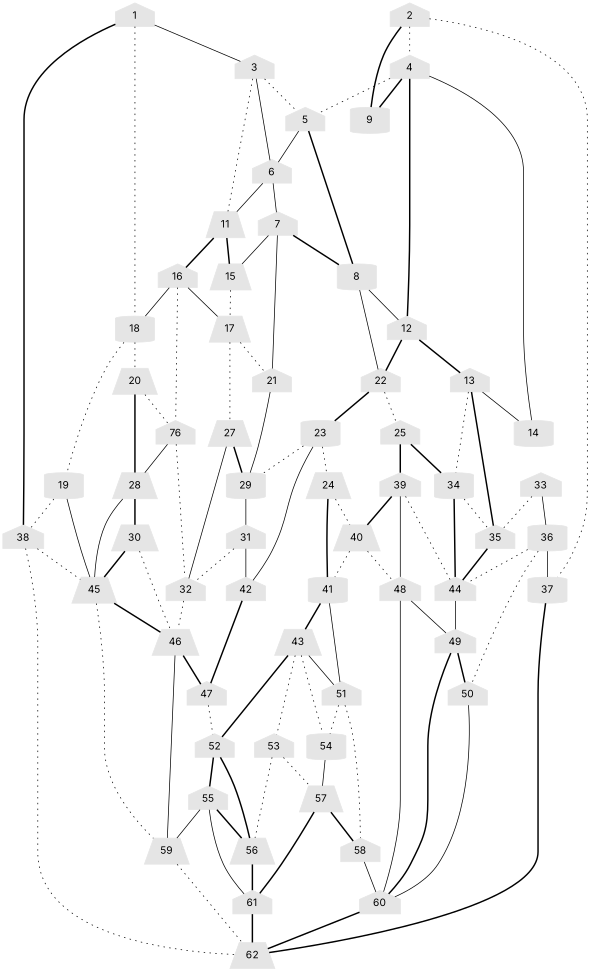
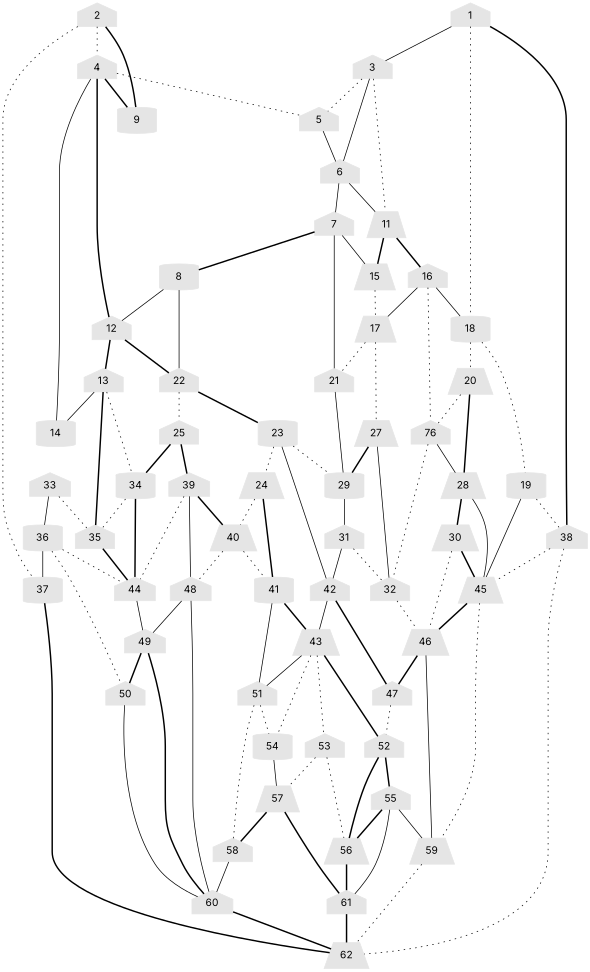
(331, 197) -> none
none -> (323, 615)
